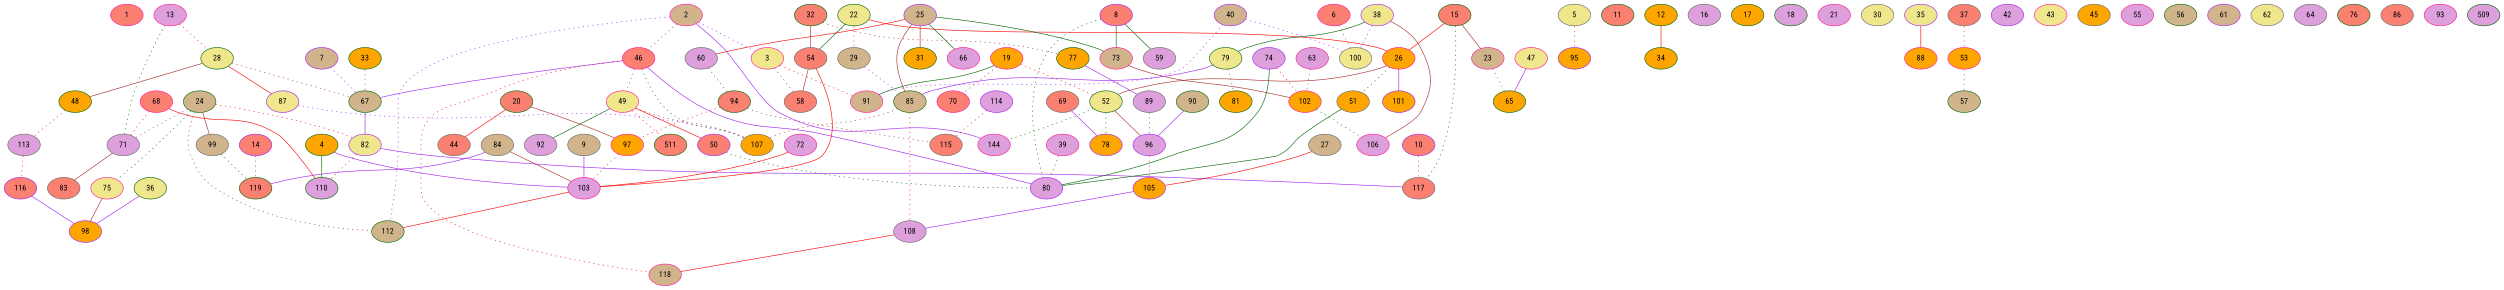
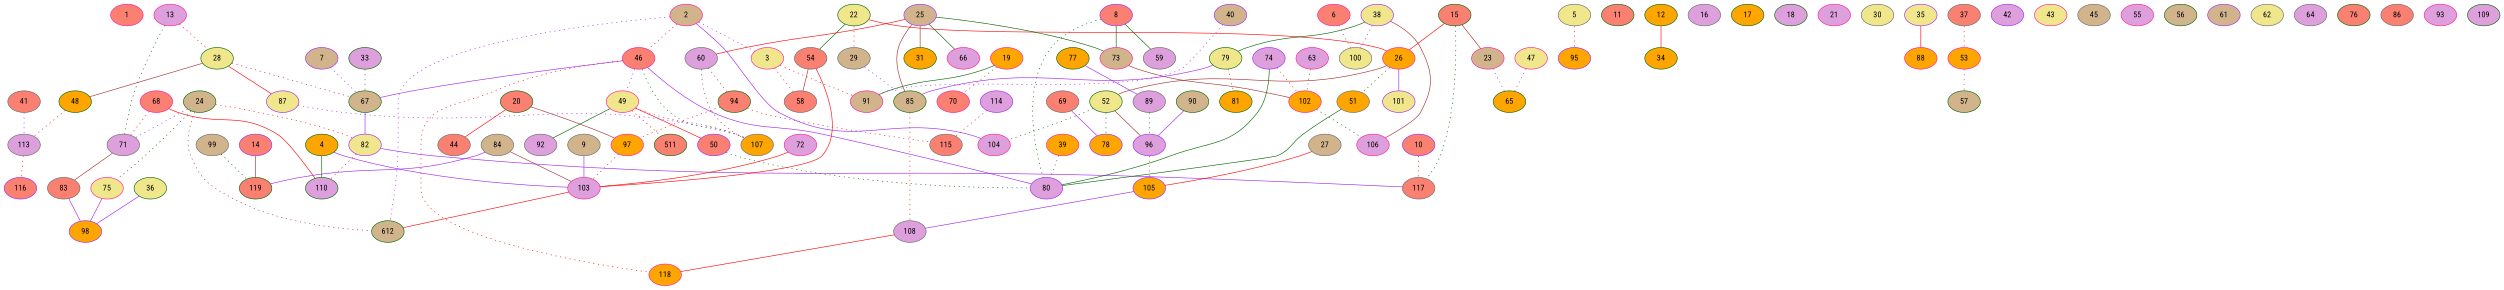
(811, 15) -> none
(2094, 15) -> (2094, 15)
(2484, 15) -> (2484, 15)
(1292, 33) -> none
(365, 58) -> (365, 58)
(1044, 74) -> none
(1520, 80) -> (1520, 80)
none -> (24, 102)
(1399, 102) -> (1399, 102)
(206, 123) -> none
(837, 123) -> (709, 105)
(994, 145) -> (994, 145)
(1063, 145) -> (1063, 145)
(256, 167) -> (256, 167)
(53, 210) -> (75, 210)
(96, 210) -> (96, 210)
(388, 232) -> (388, 232)
(665, 275) -> (665, 275)
